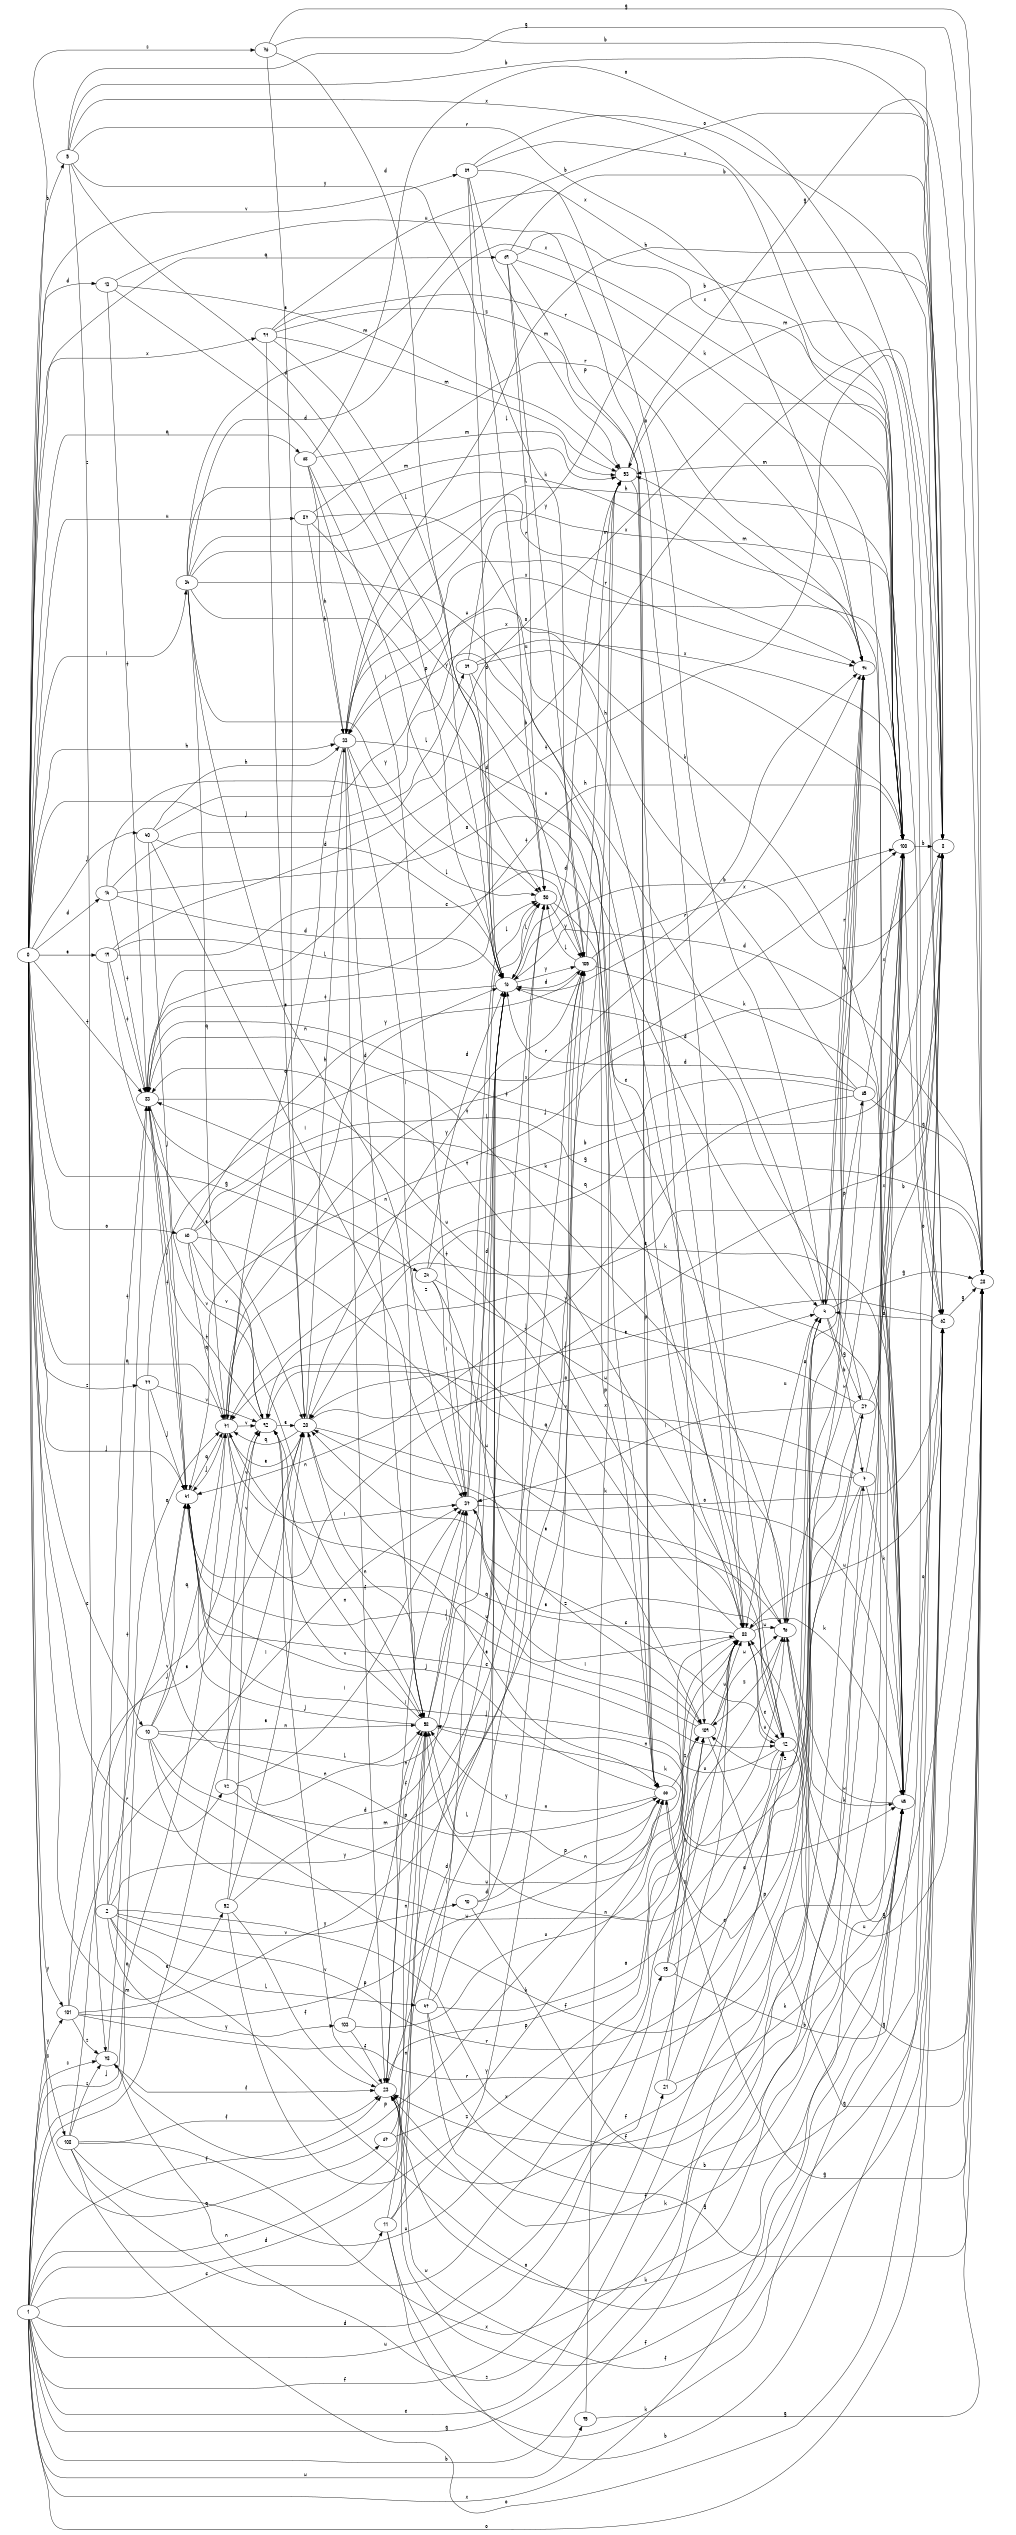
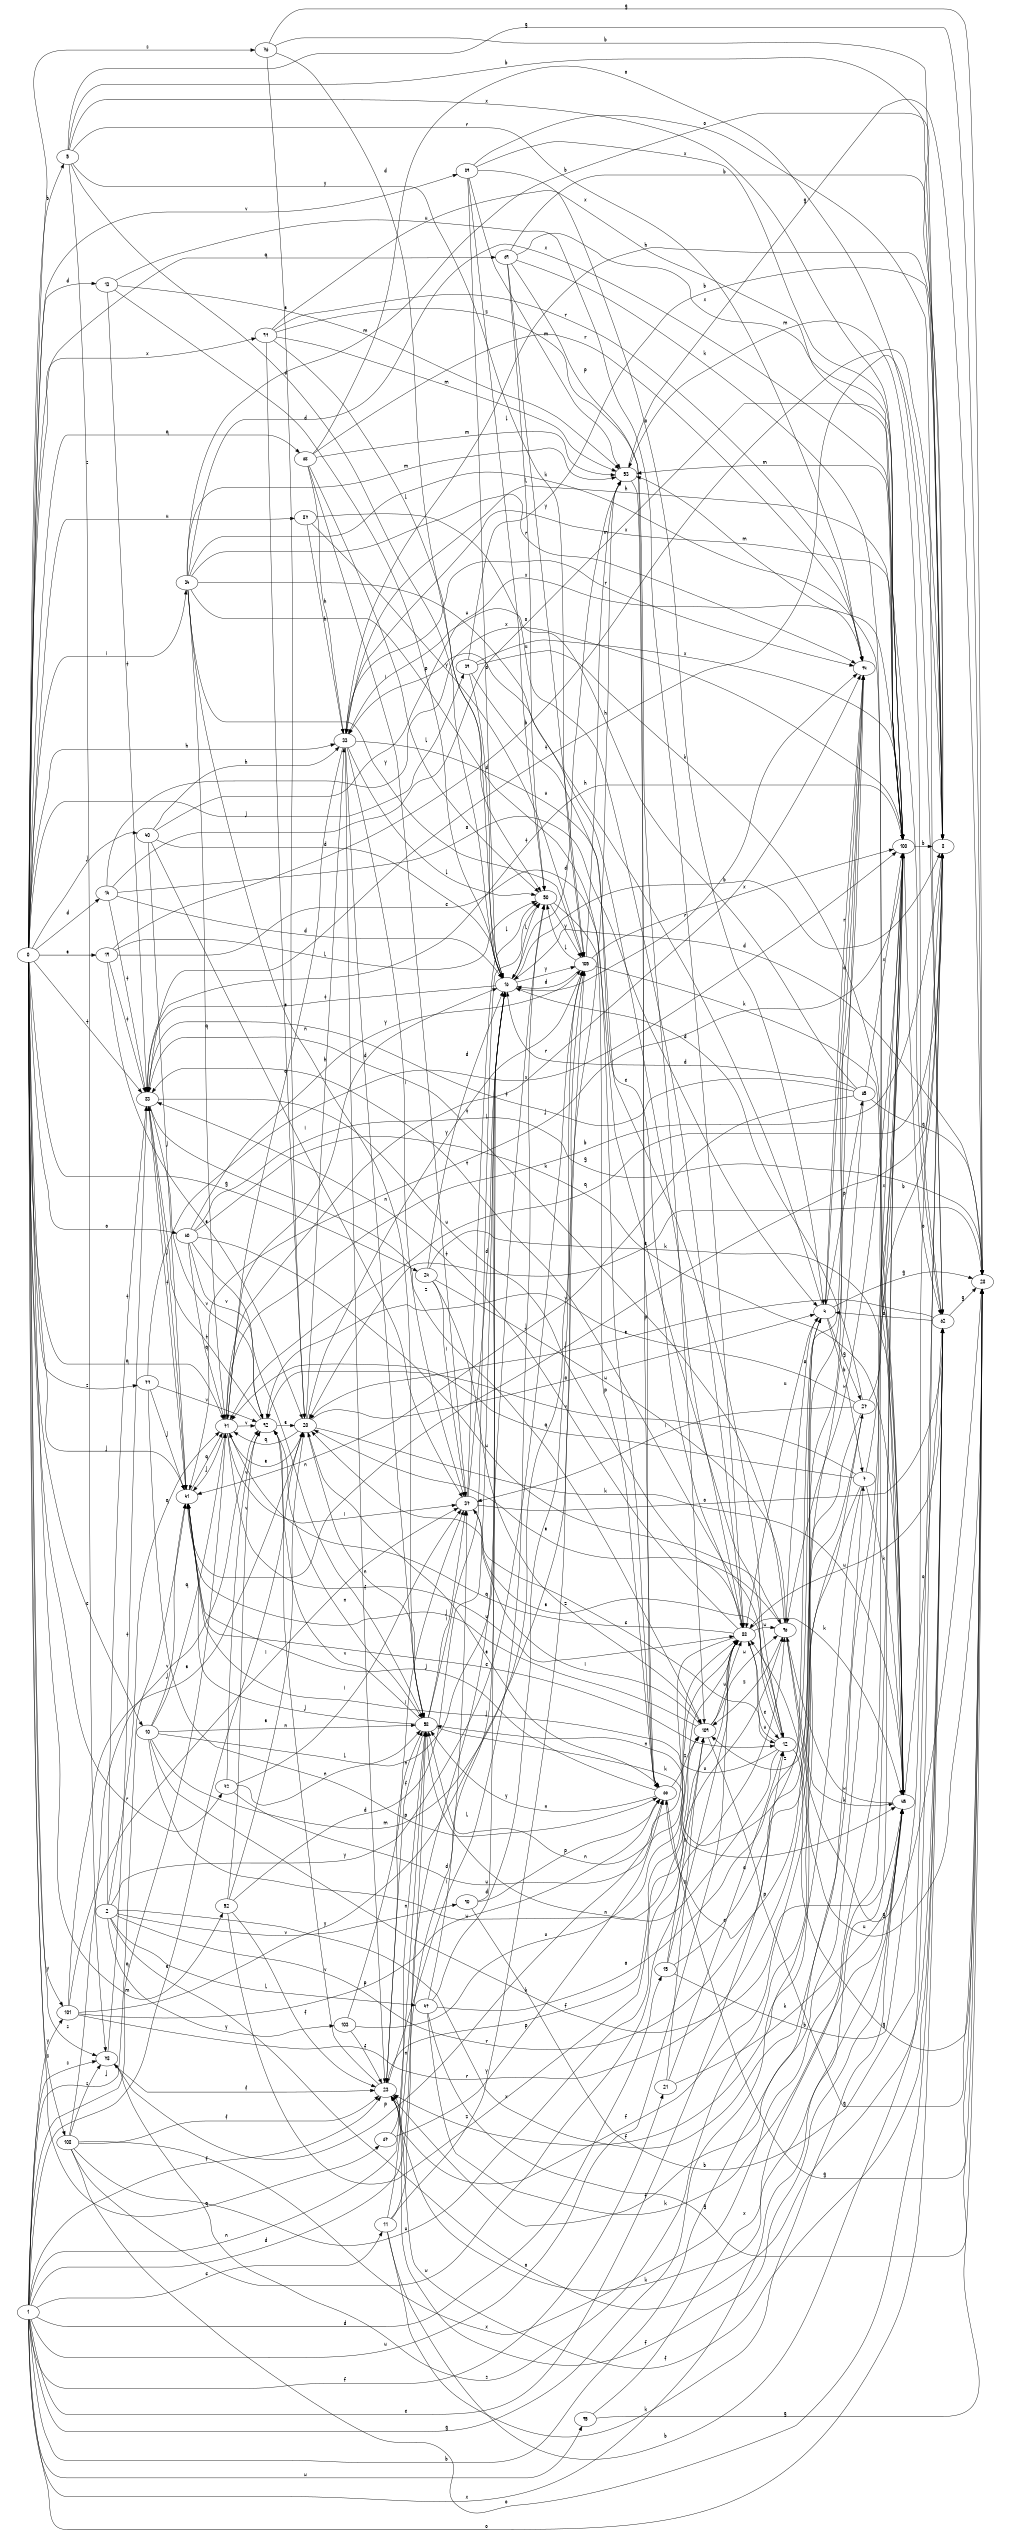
(627, 385) -> (635, 378)
(606, 1448) -> (884, 1679)
(81, 2034) -> (34, 1519)
